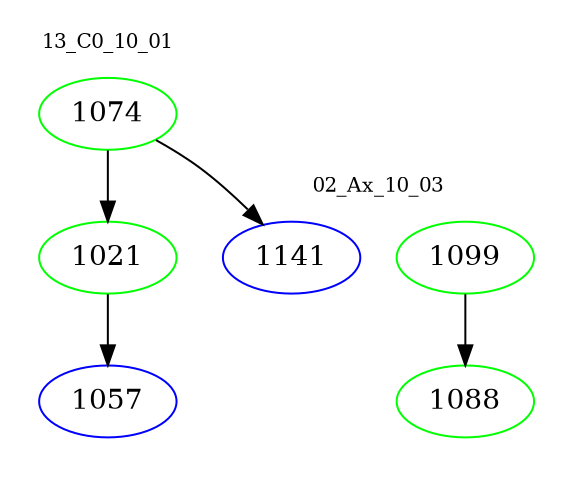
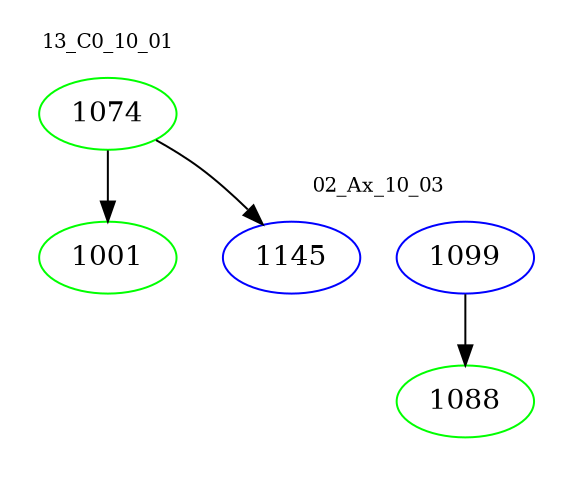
(108, 258) -> (108, 258)
(292, 258) -> (292, 258)
(465, 258) -> (465, 258)
(108, 401) -> none
